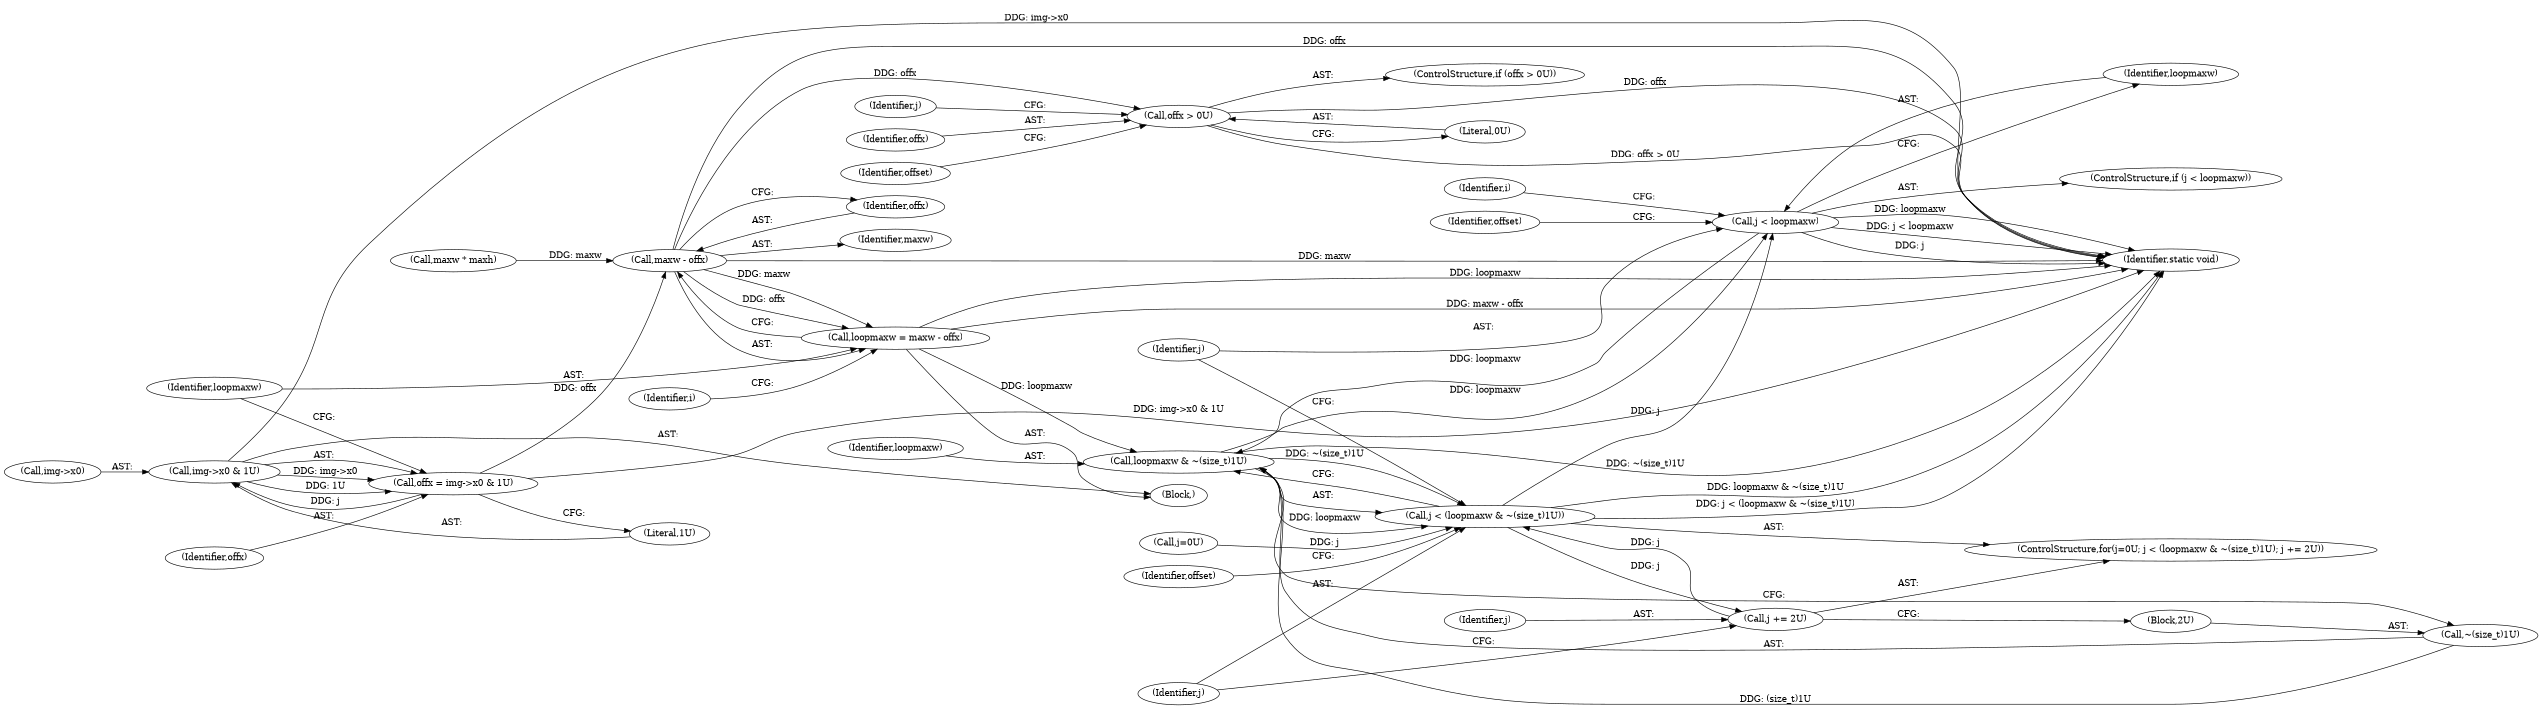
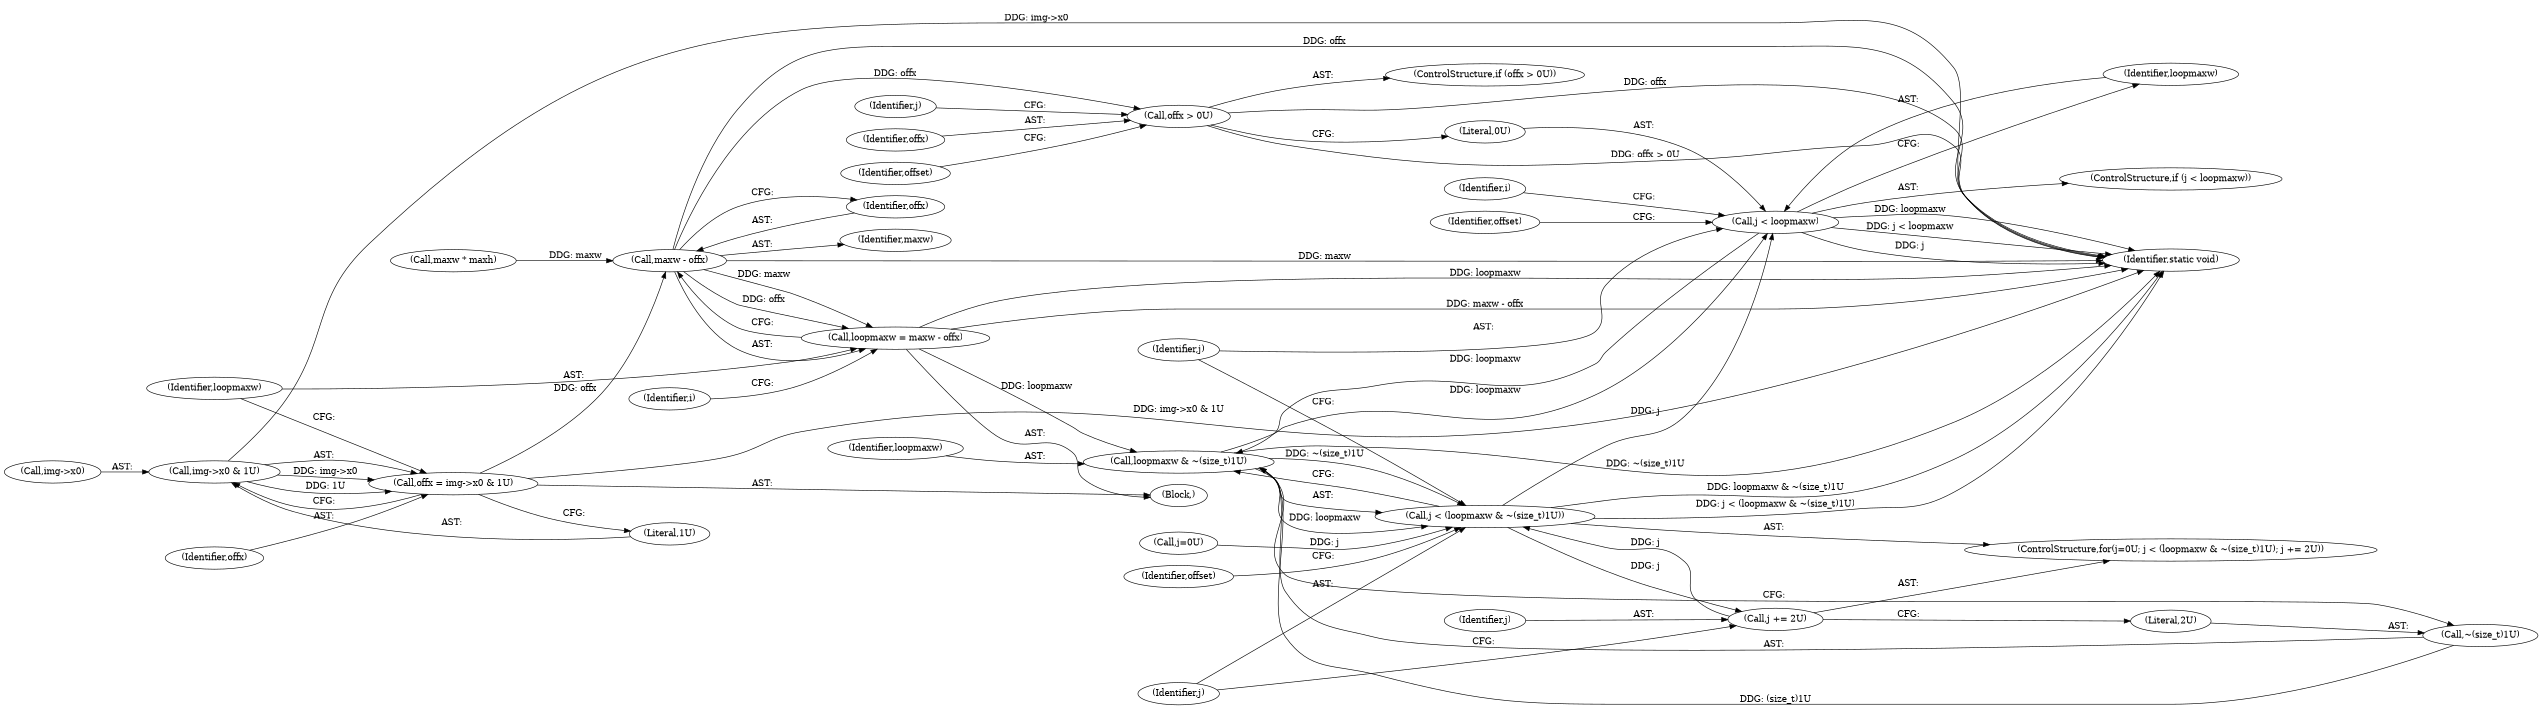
(1340, 125) -> (1653, 138)
(693, 449) -> (841, 490)
(325, 501) -> (325, 501)
(2171, 621) -> (2171, 621)
